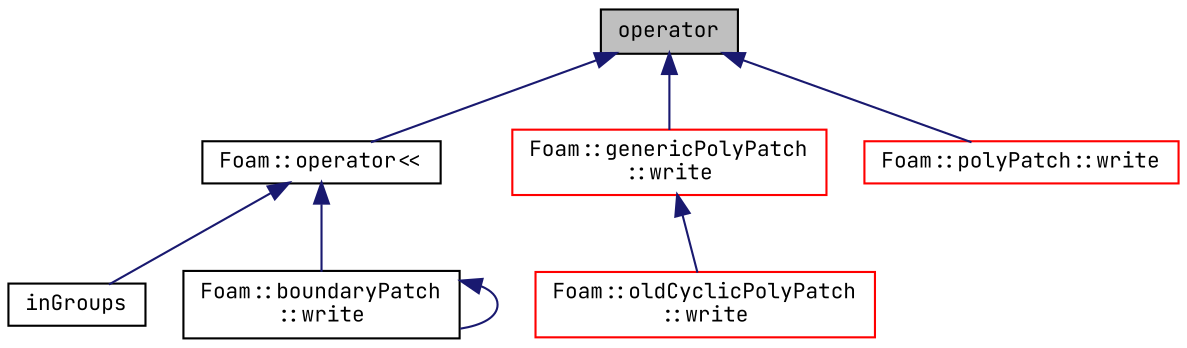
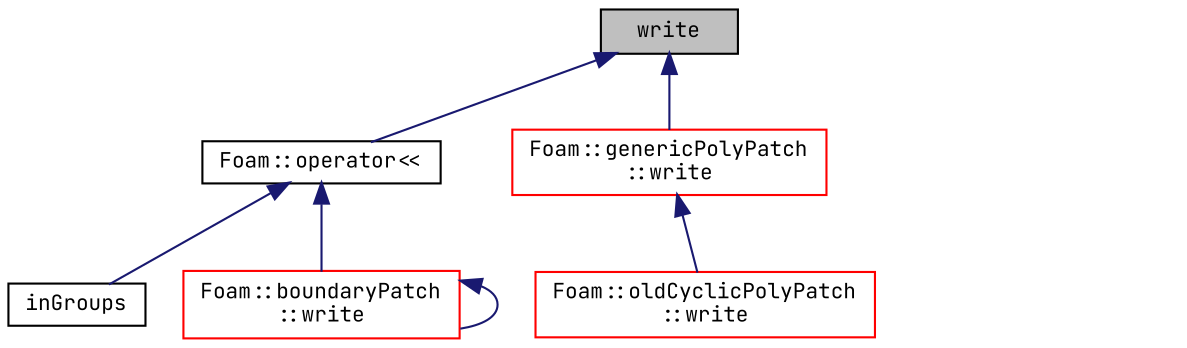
(669, 32) -> (669, 32)
(1021, 162) -> none
(322, 305) -> (322, 305)
